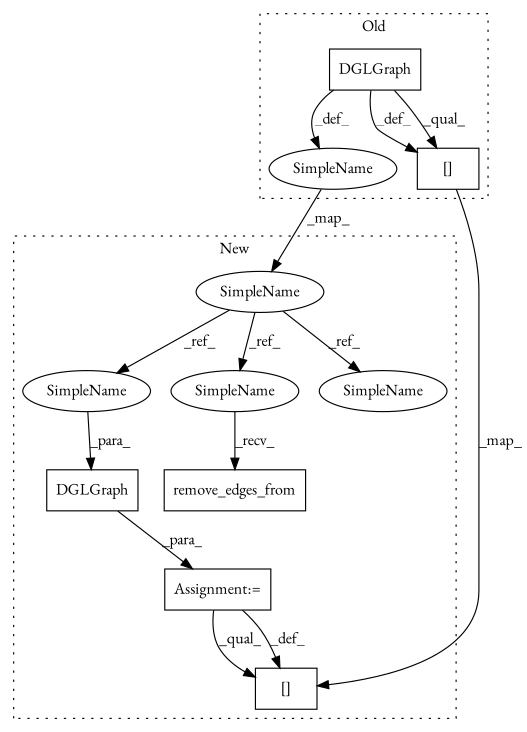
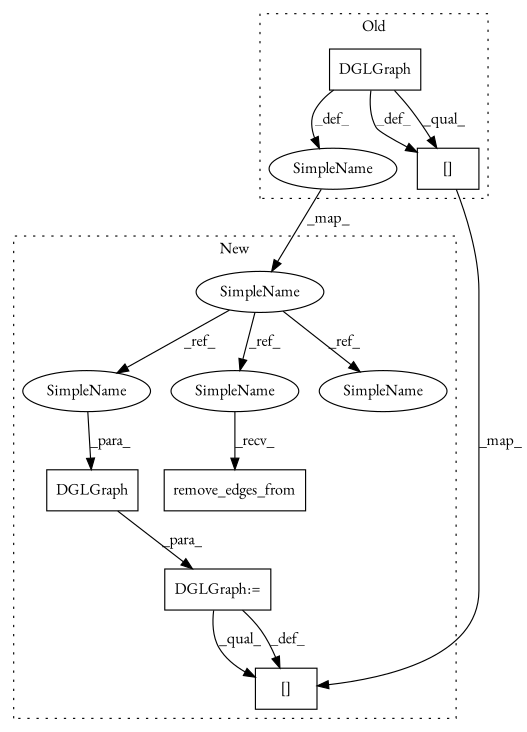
(218, 590) -> (218, 590)
